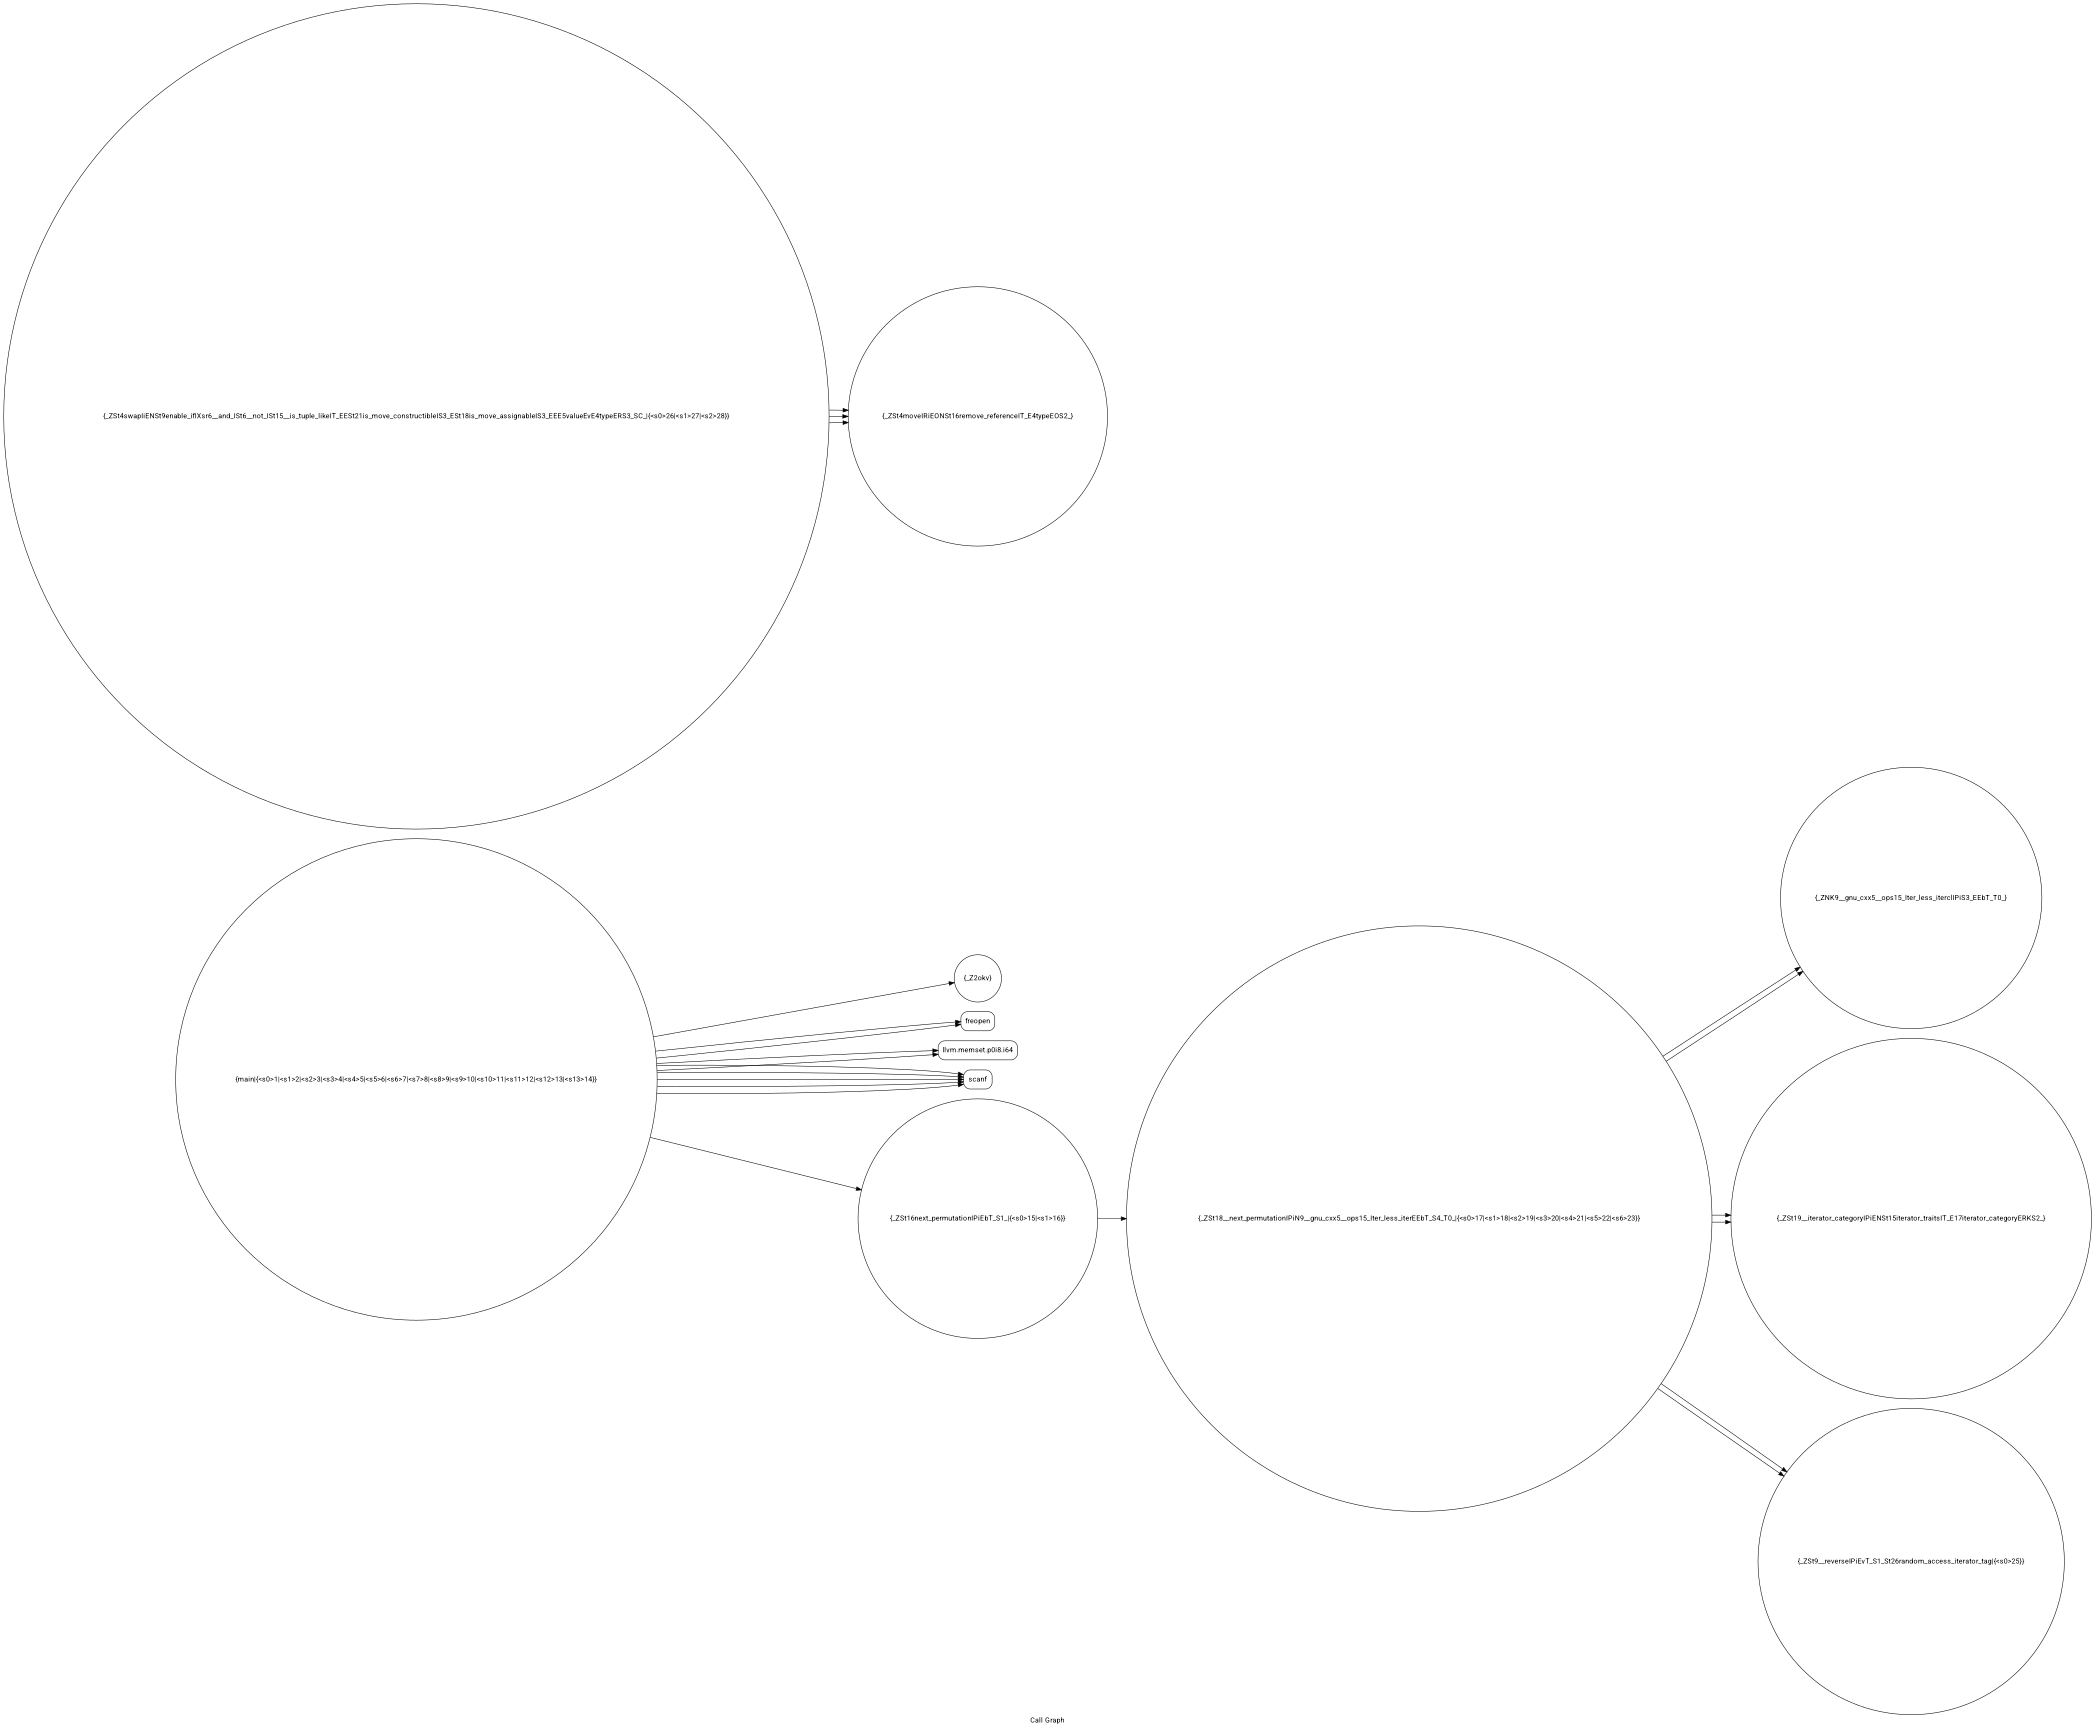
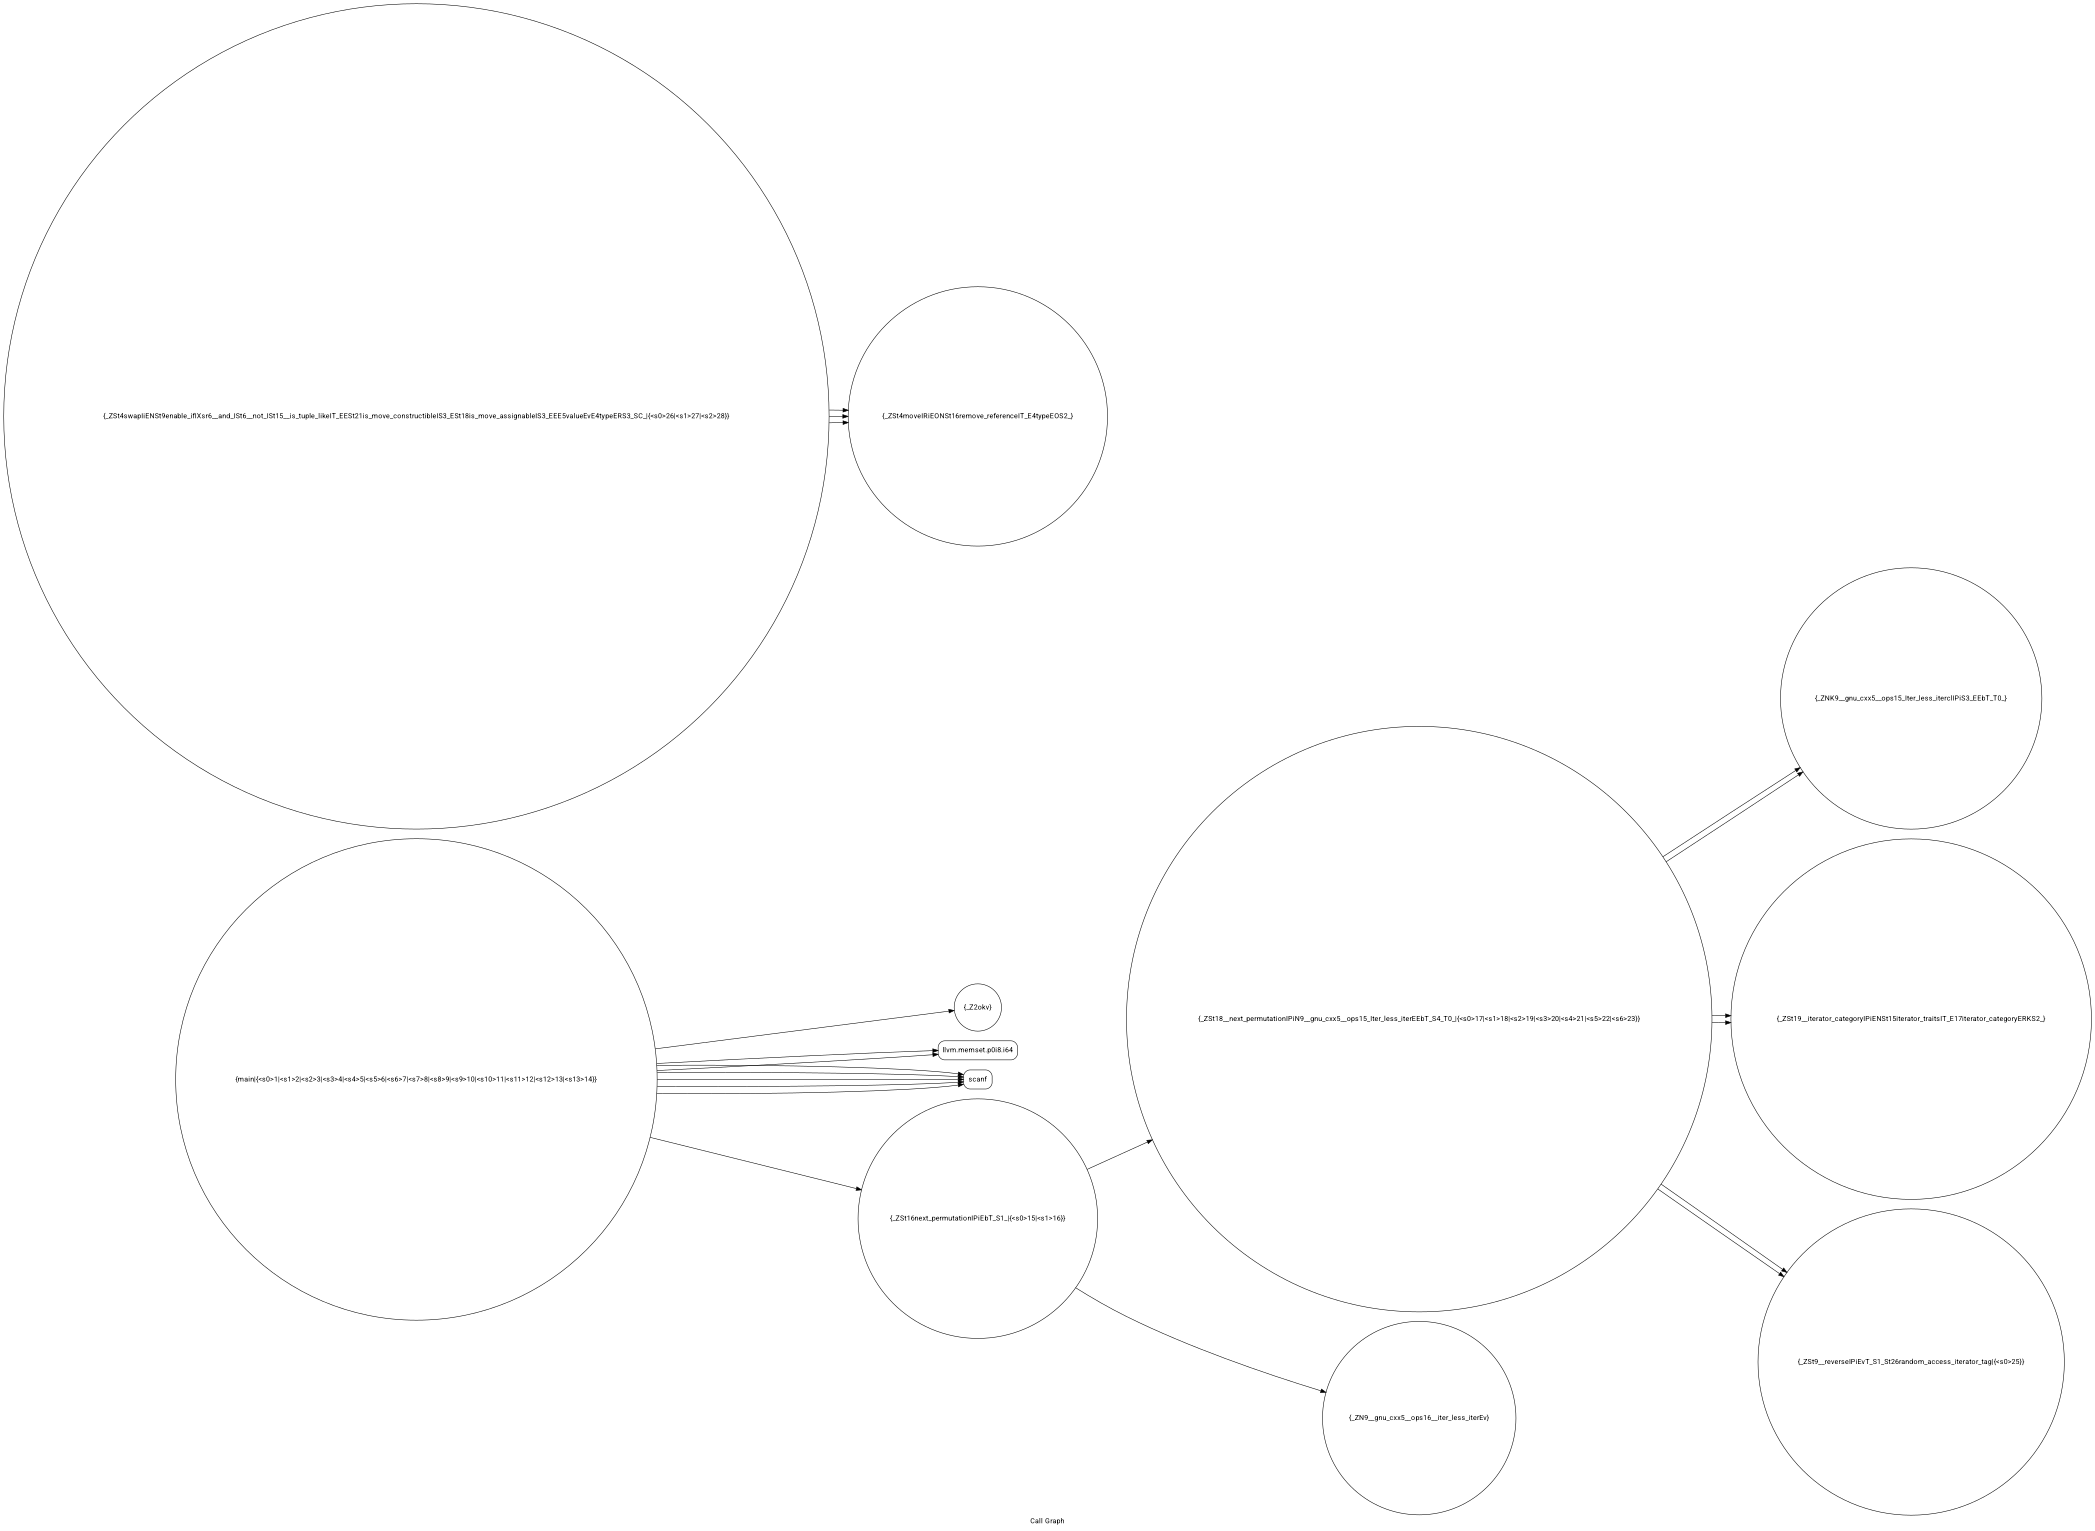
(978, 1021) -> none
none -> (1419, 1418)
